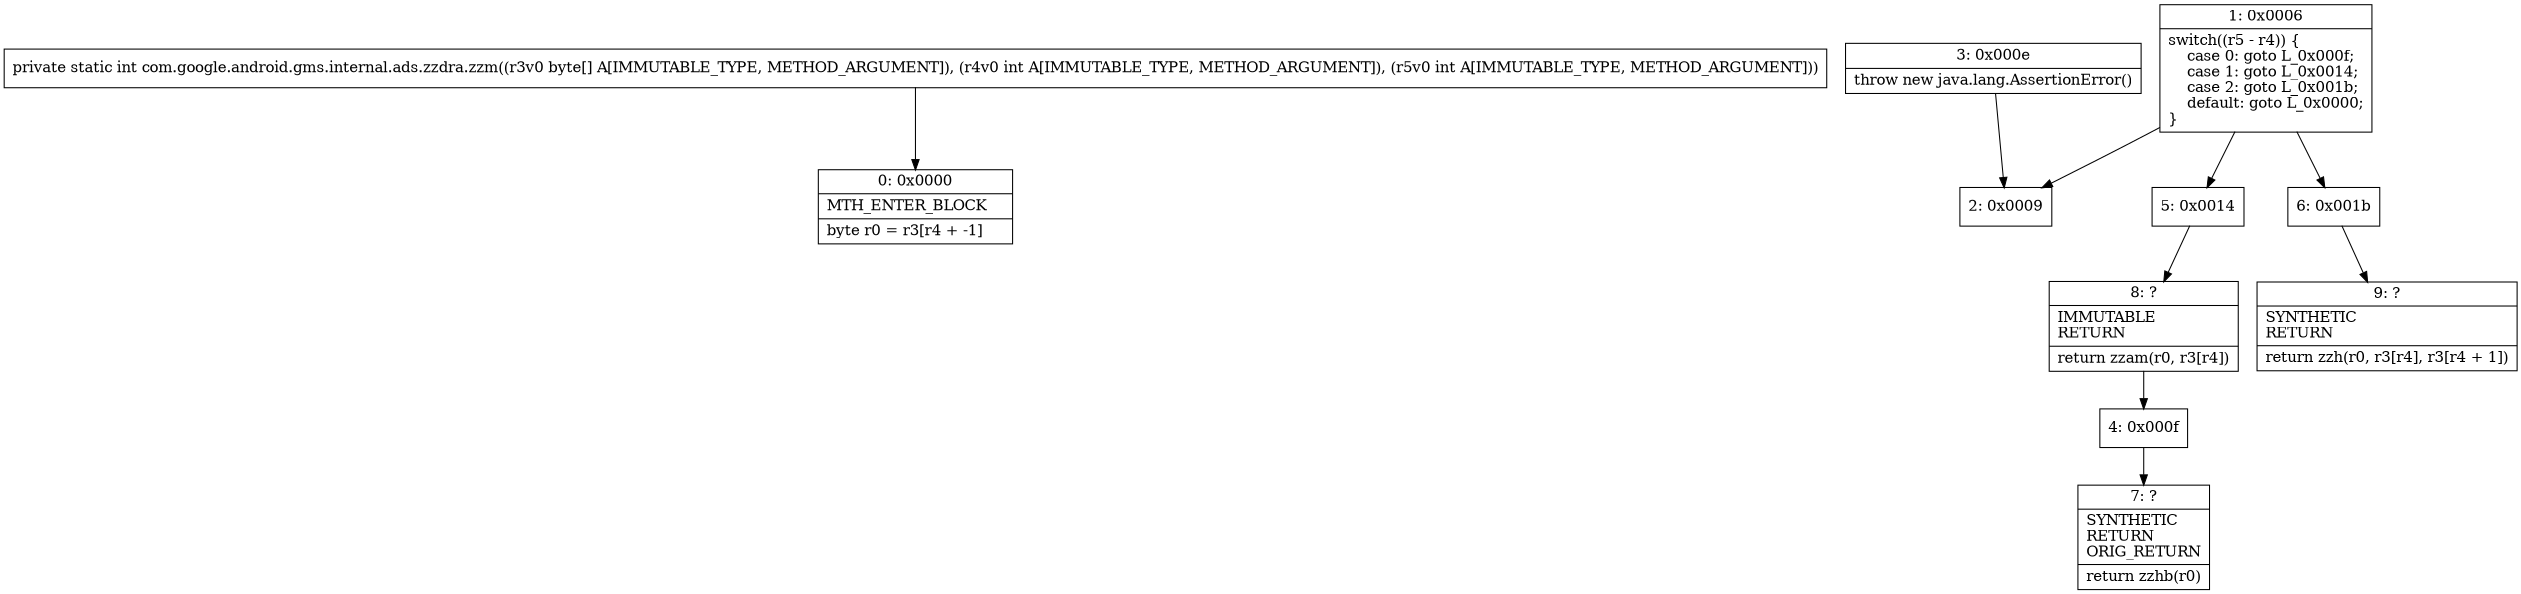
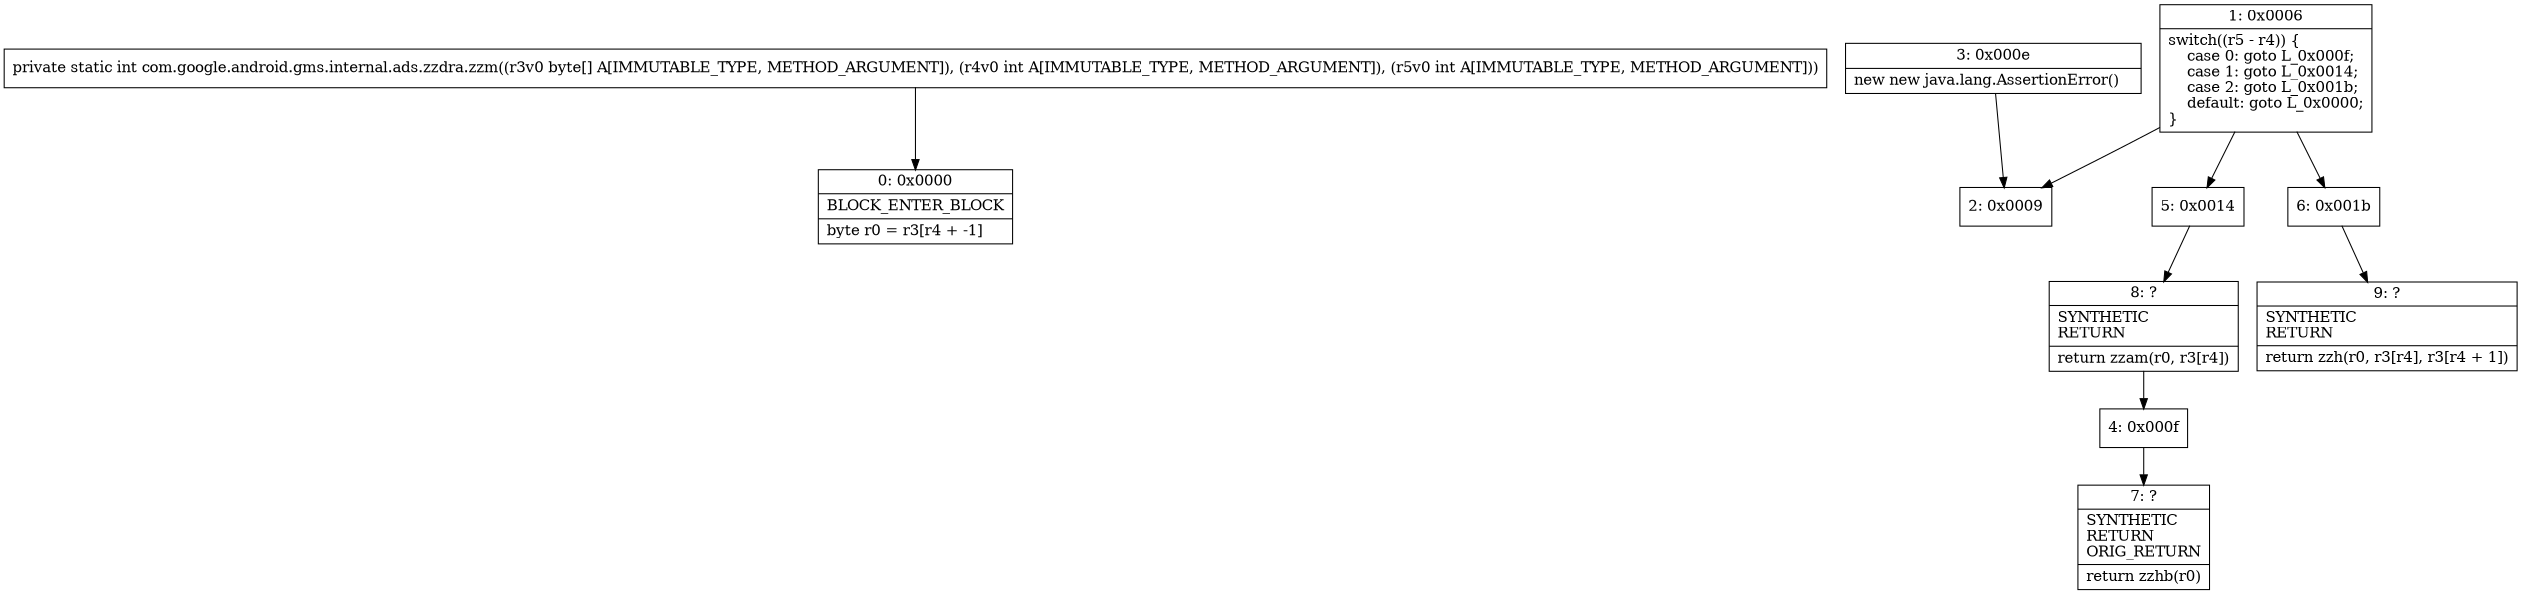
(1993, 80) -> (1987, 80)
(907, 206) -> (915, 206)
(2107, 318) -> (2104, 318)
